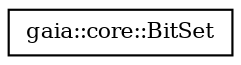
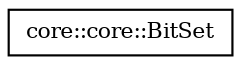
(121, 33) -> (121, 33)
